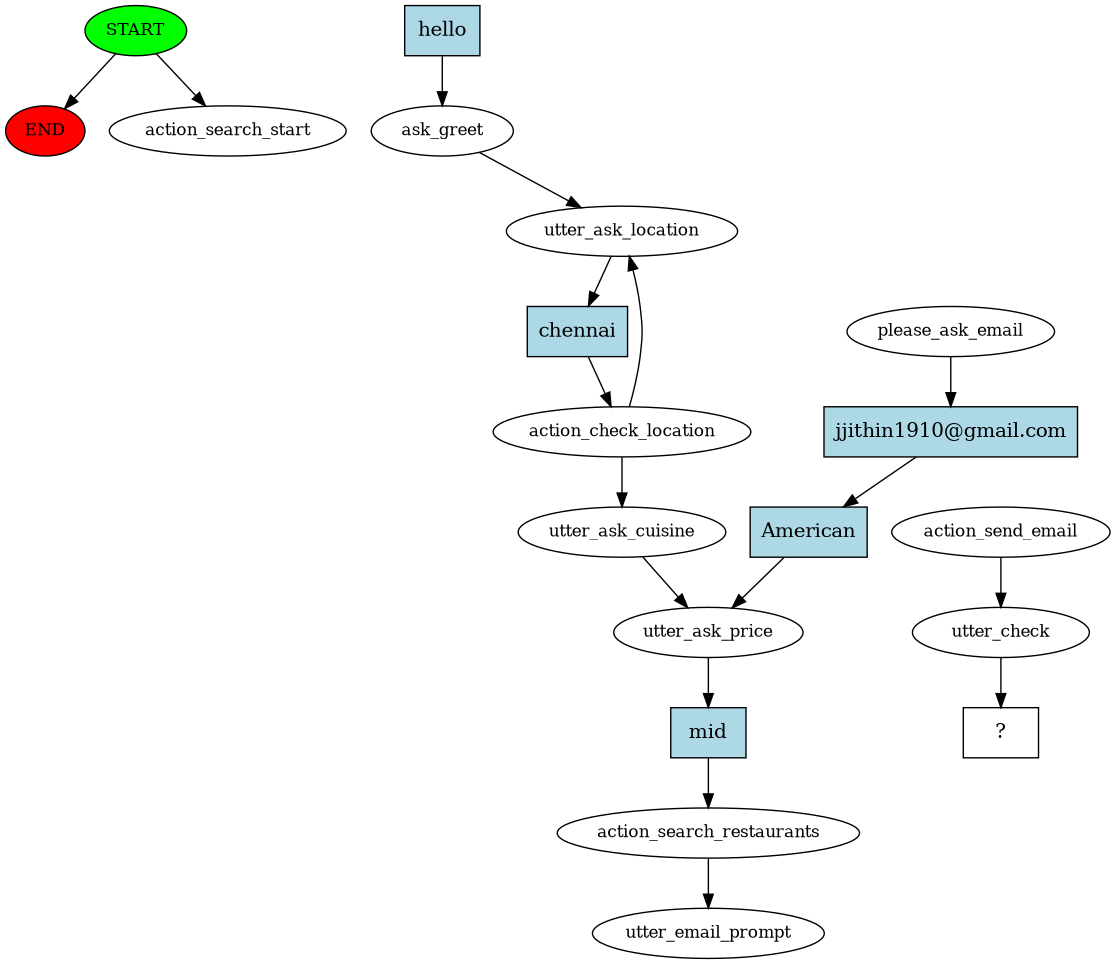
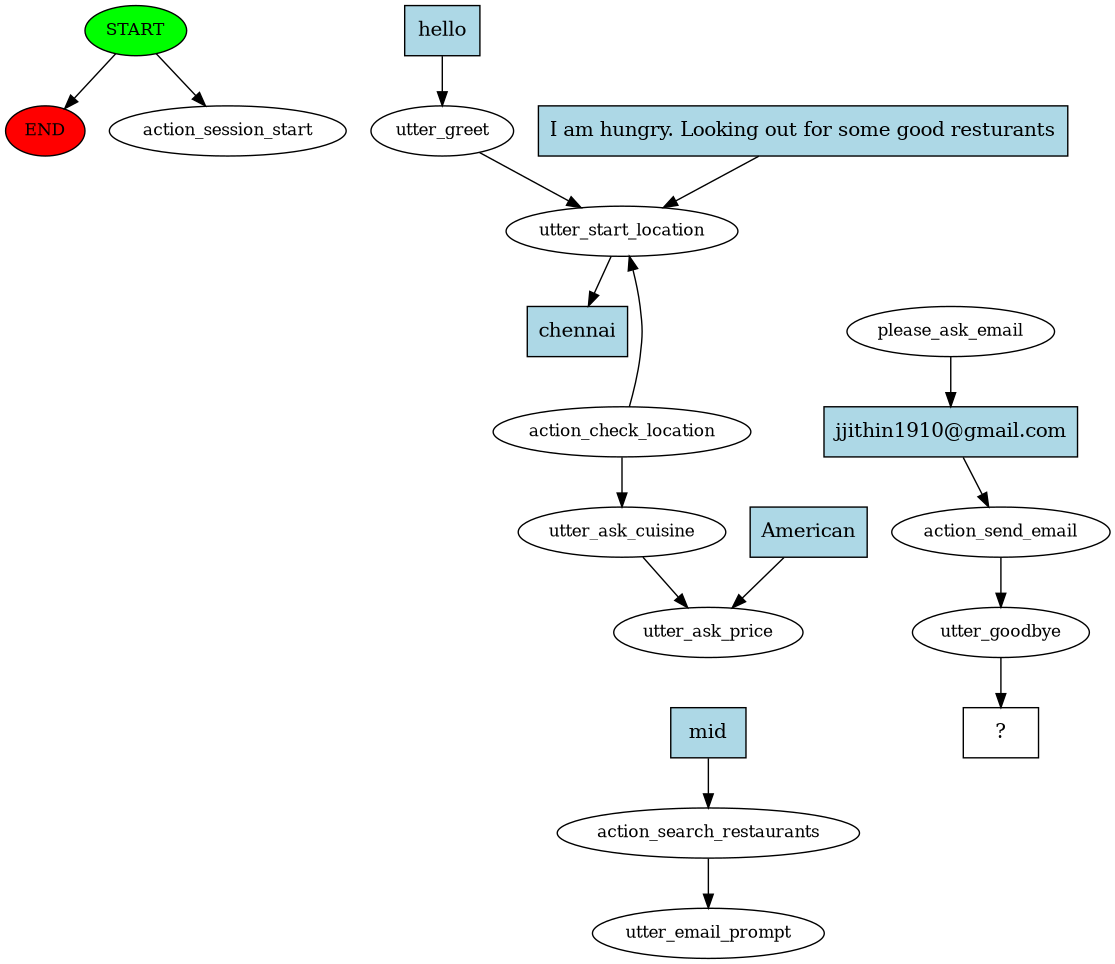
(228, 131) -> (228, 131)
(442, 131) -> (442, 131)
none -> (803, 131)
(622, 231) -> (622, 231)
(597, 375) -> none
(886, 478) -> (973, 476)
(1001, 632) -> (1001, 632)
(708, 676) -> none
